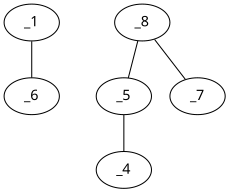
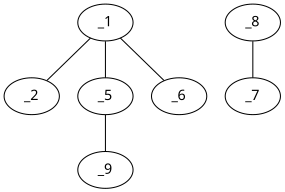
(133, 59) -> (105, 59)
none -> (32, 96)
(124, 170) -> (105, 170)
